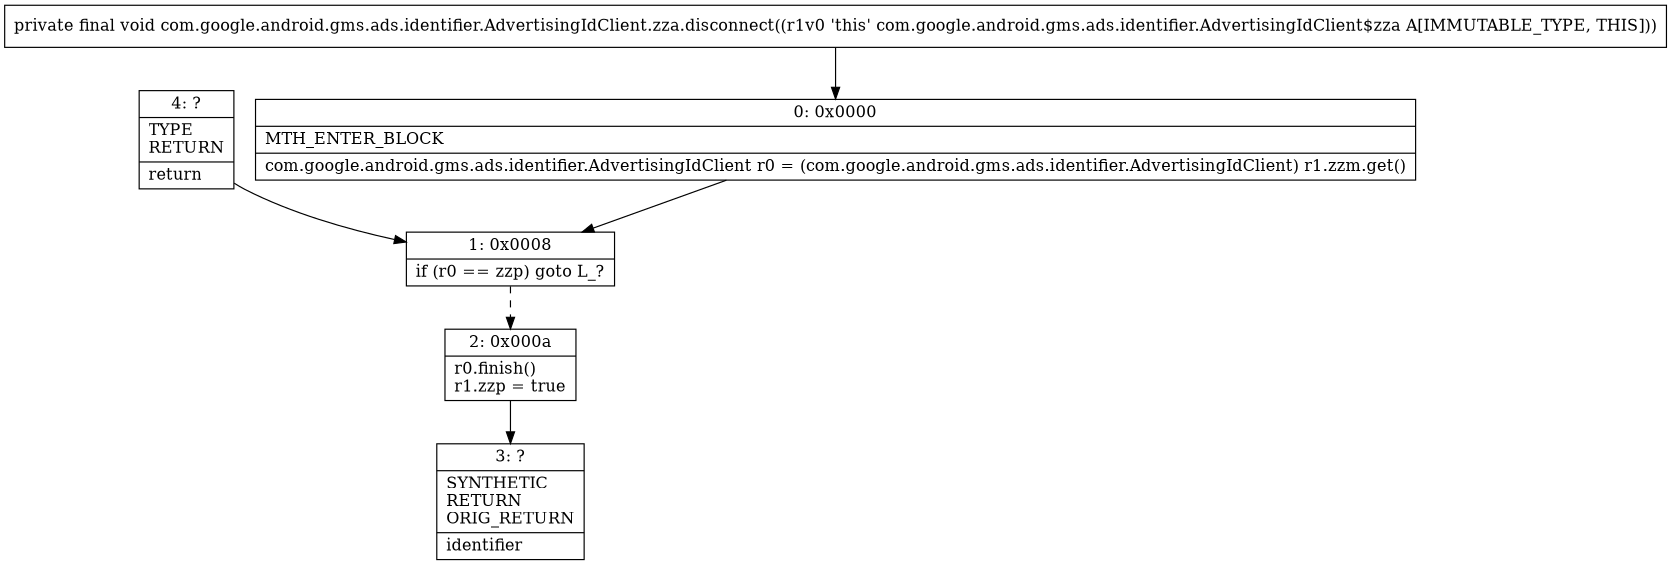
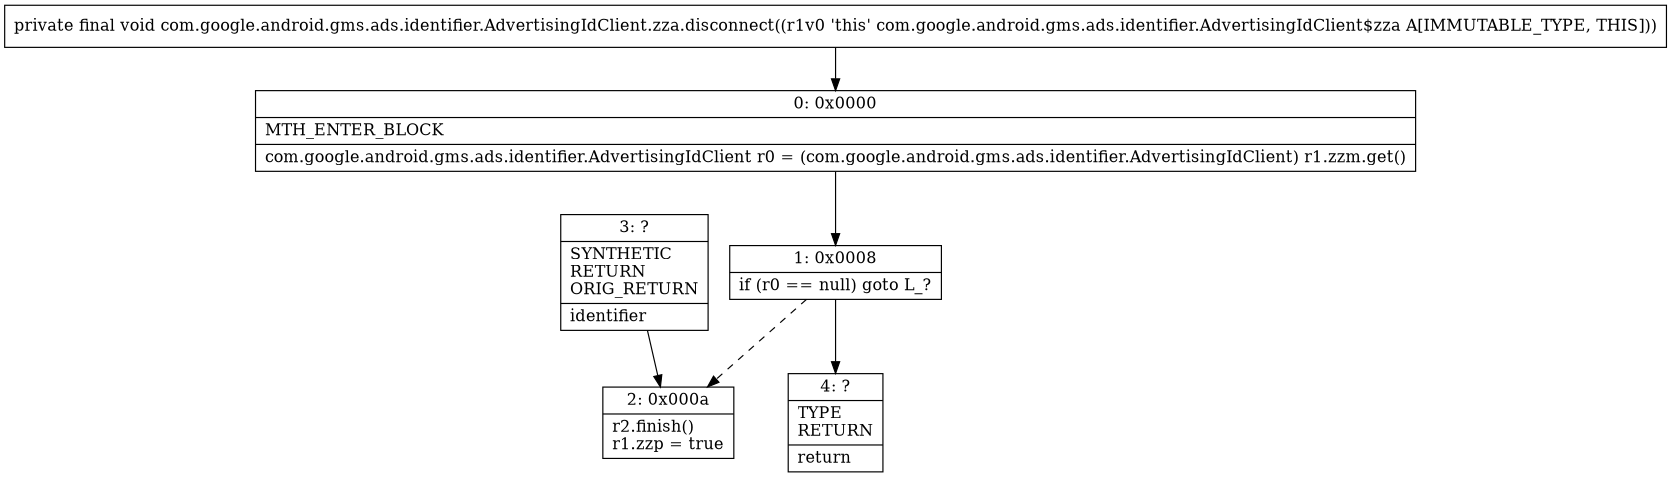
(312, 217) -> (836, 331)
(510, 272) -> (836, 285)
(495, 369) -> (653, 427)
(510, 416) -> (653, 353)
